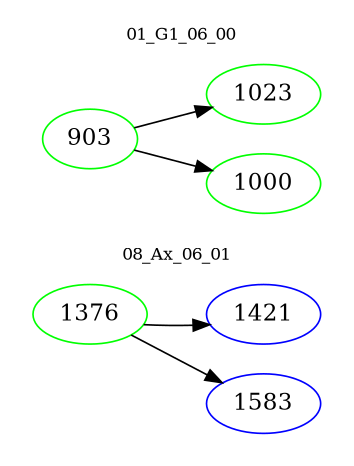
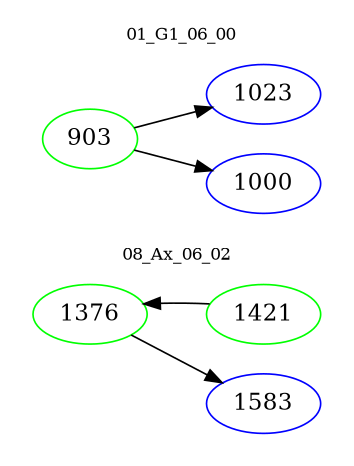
(264, 94) -> (264, 94)
(264, 184) -> (264, 184)
(177, 256) -> (177, 256)
(264, 314) -> (264, 314)
(168, 325) -> (185, 303)
